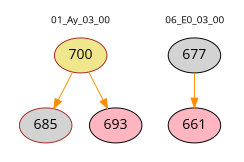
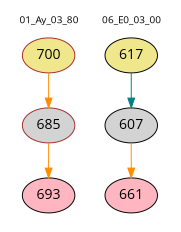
(81, 21) -> (49, 21)
none -> (131, 55)
(194, 55) -> (131, 125)
(96, 86) -> (49, 156)
